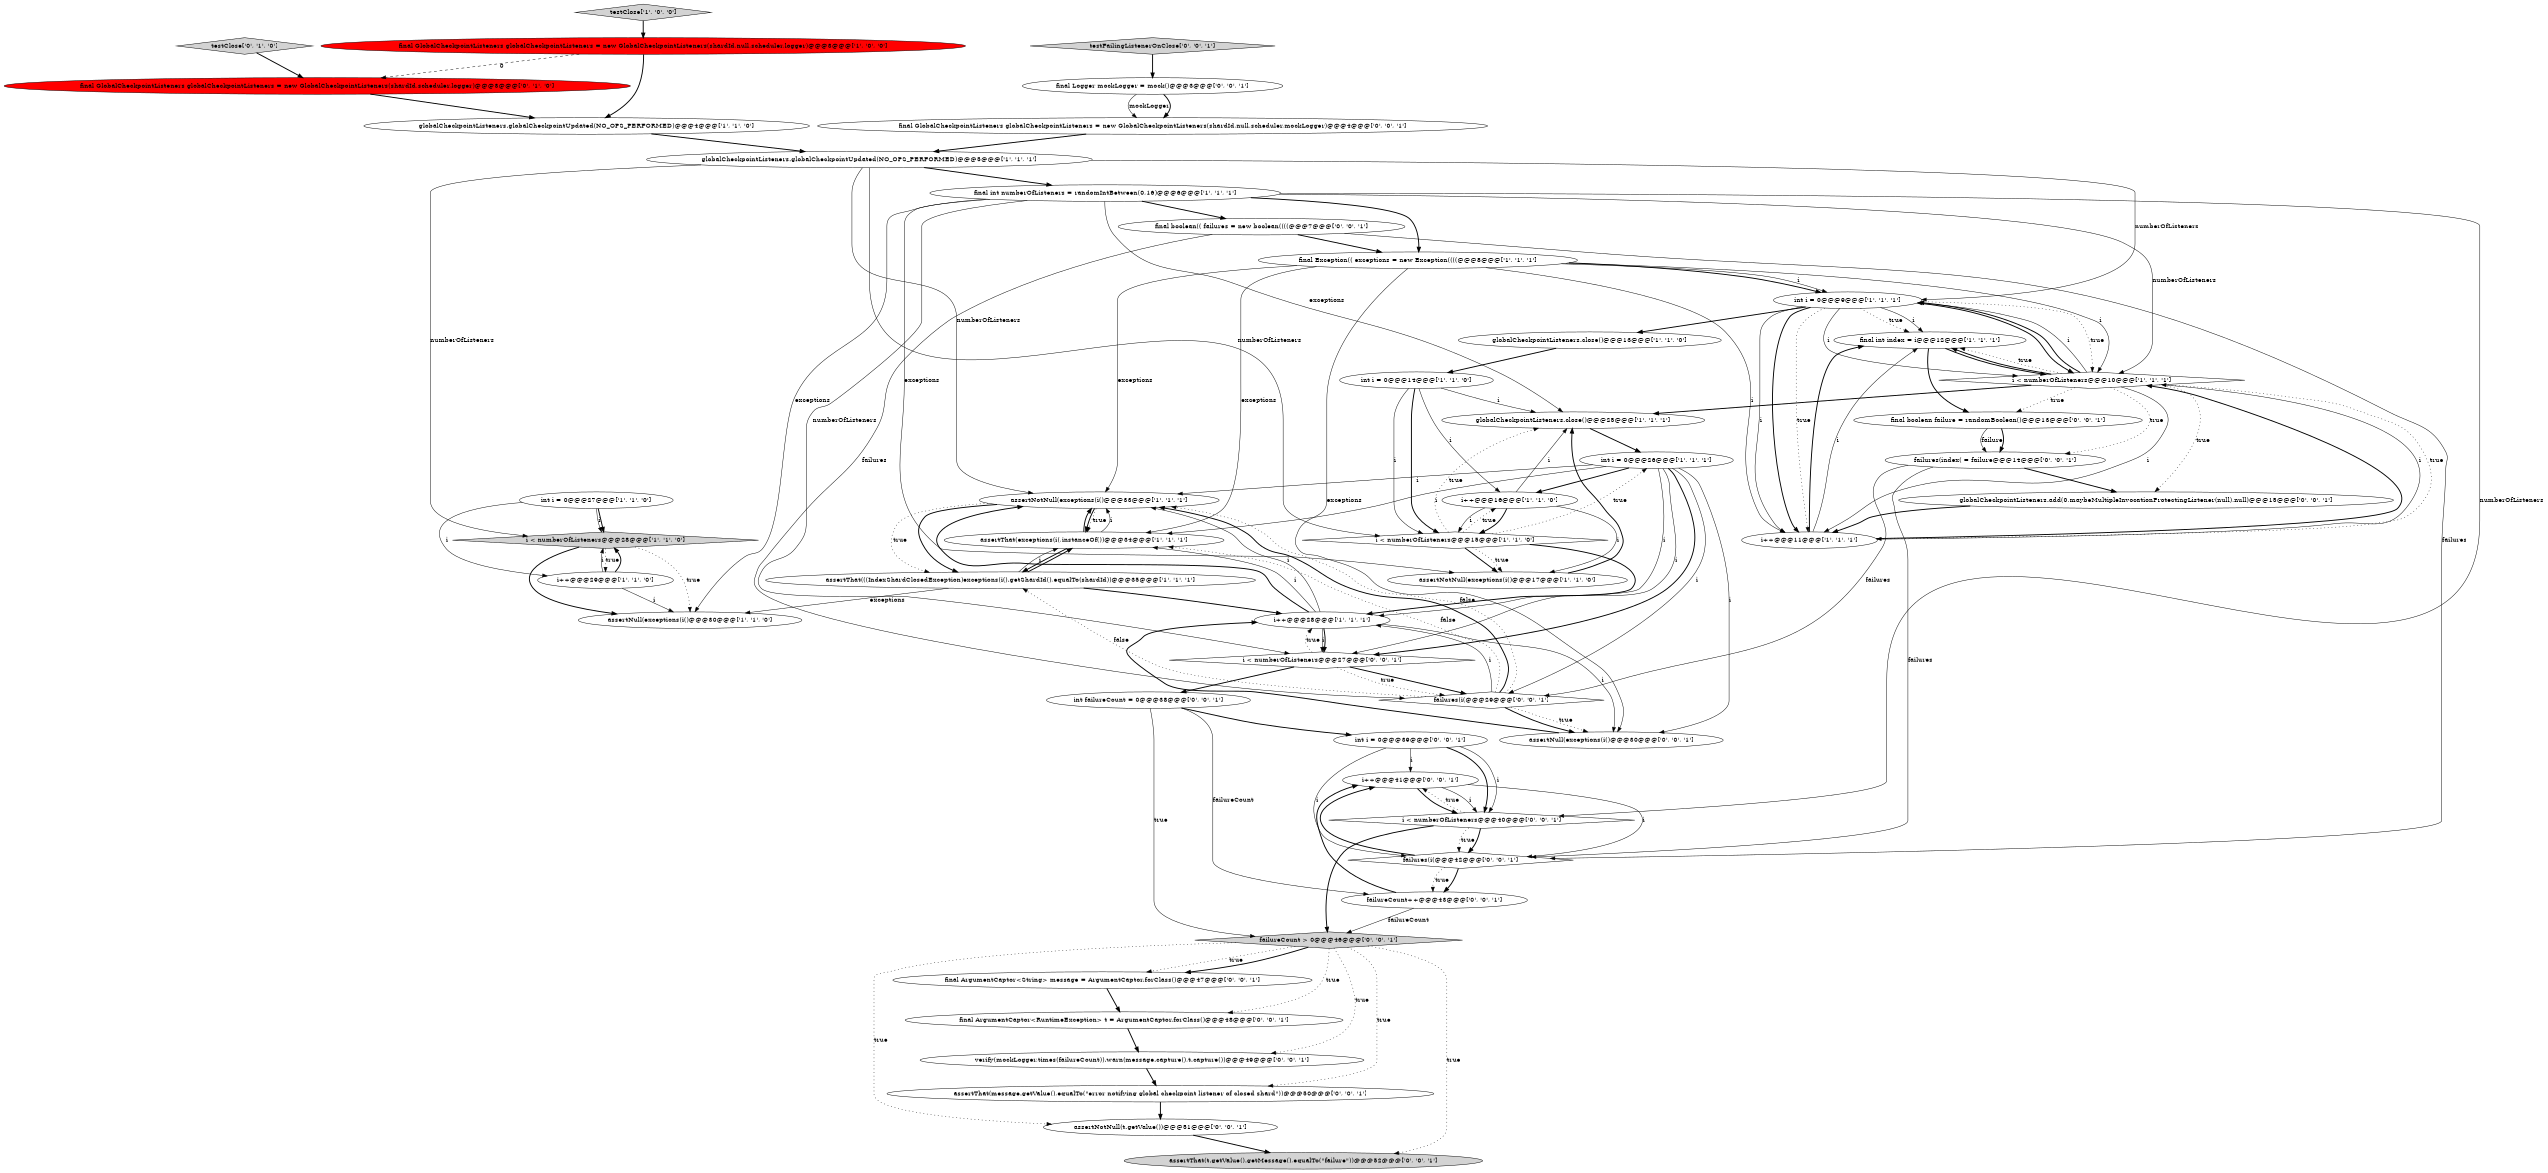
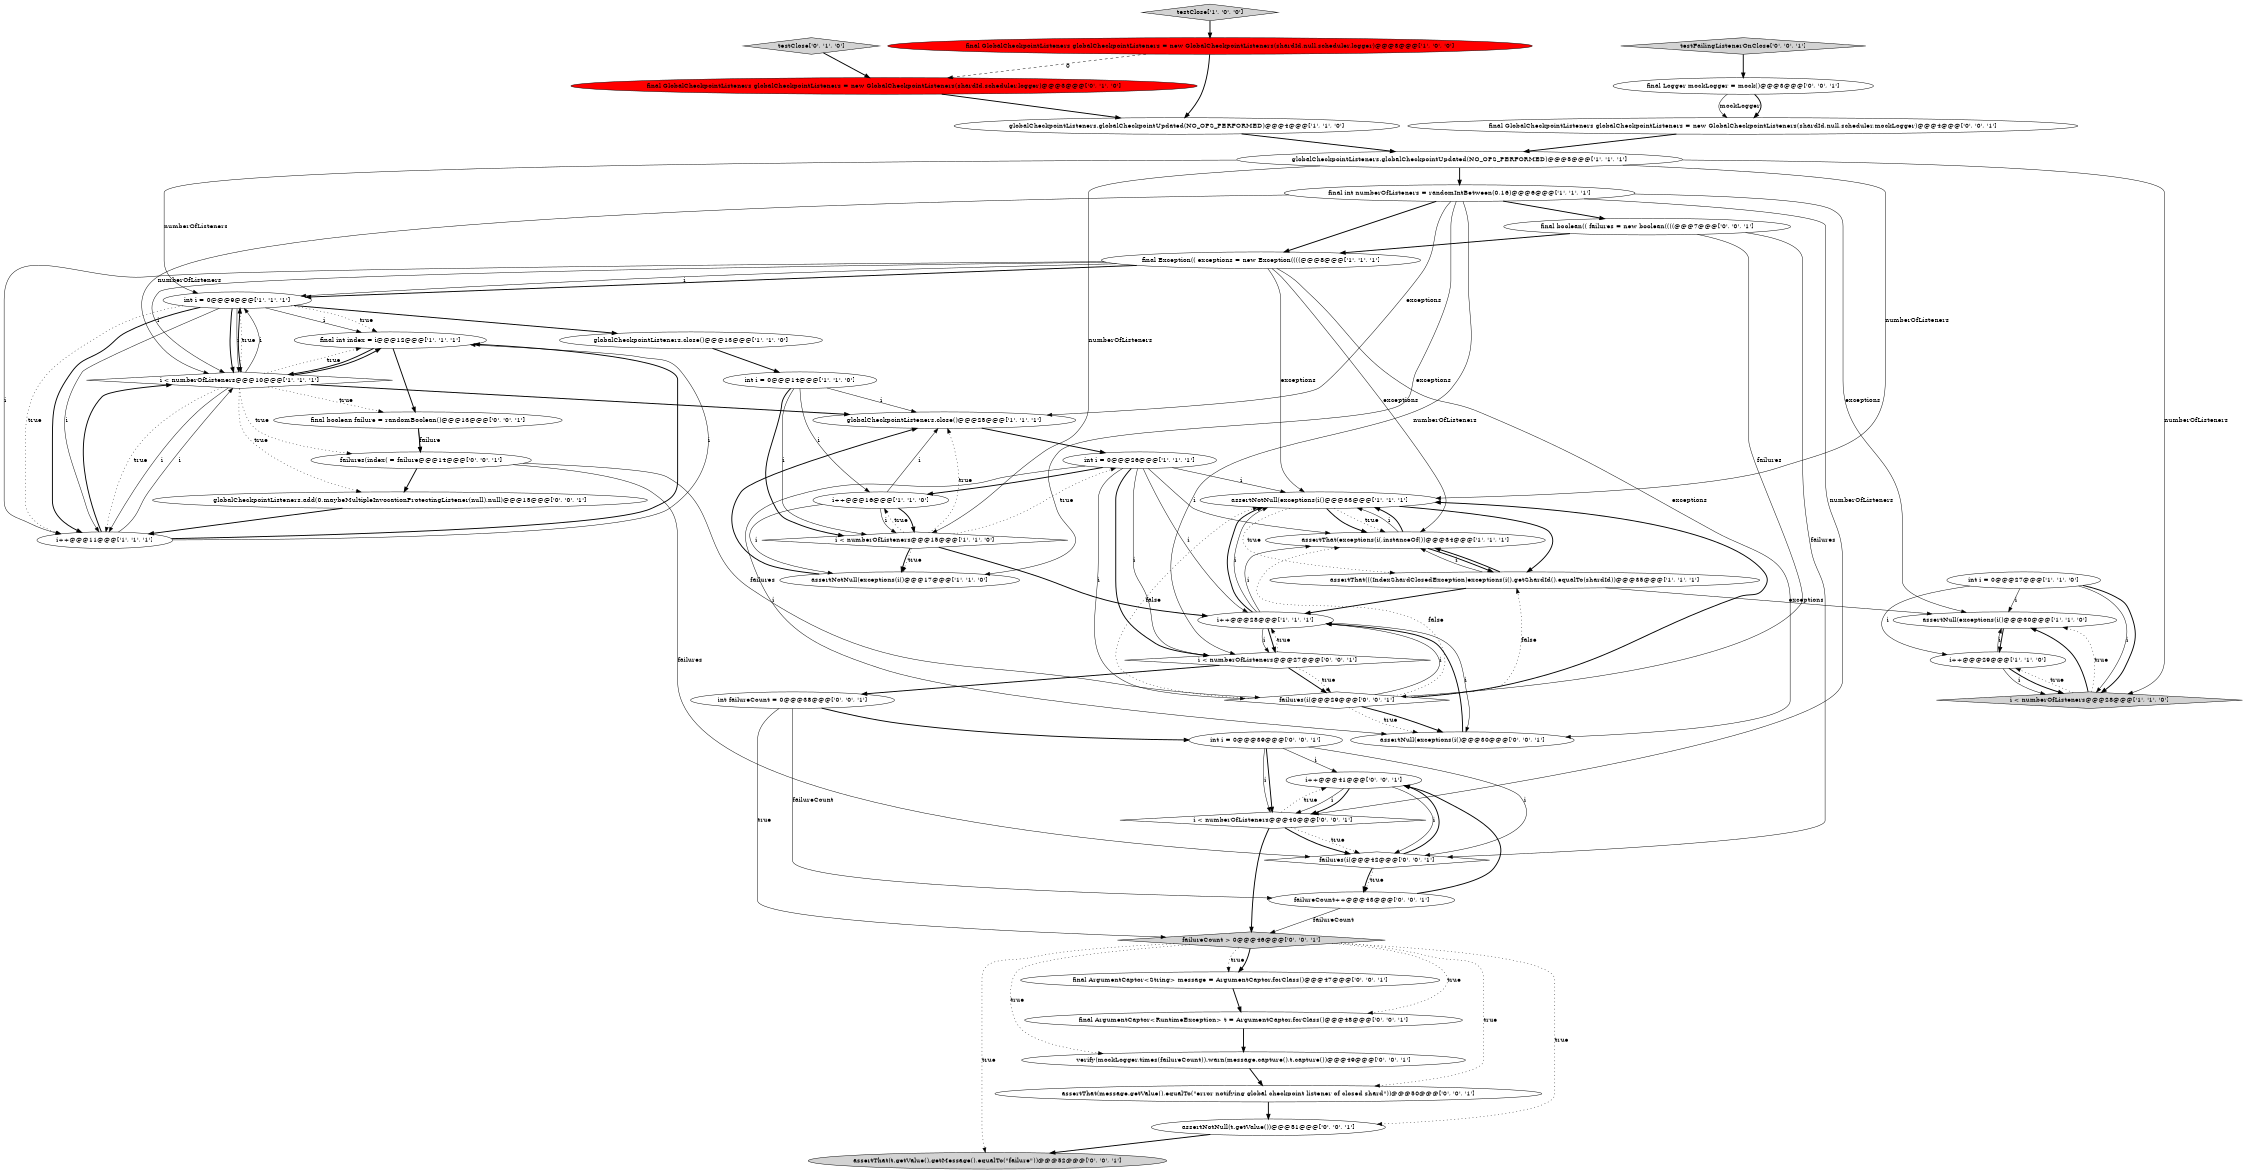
none -> (2015, 598)
none -> (2002, 638)
